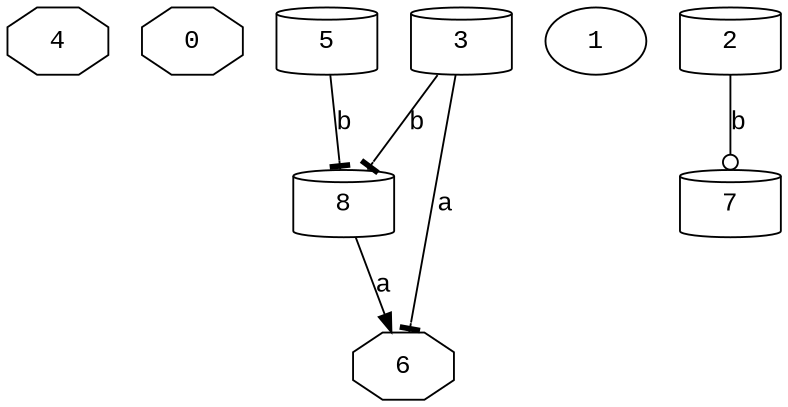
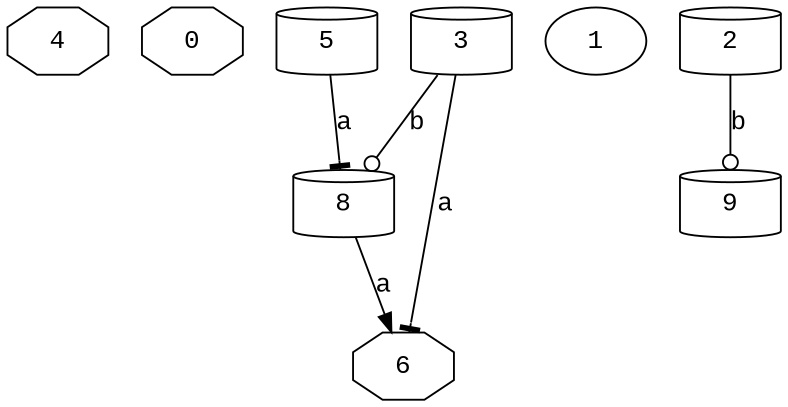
(406, 118) -> (407, 116)
(345, 122) -> (345, 122)
(730, 204) -> (730, 204)
